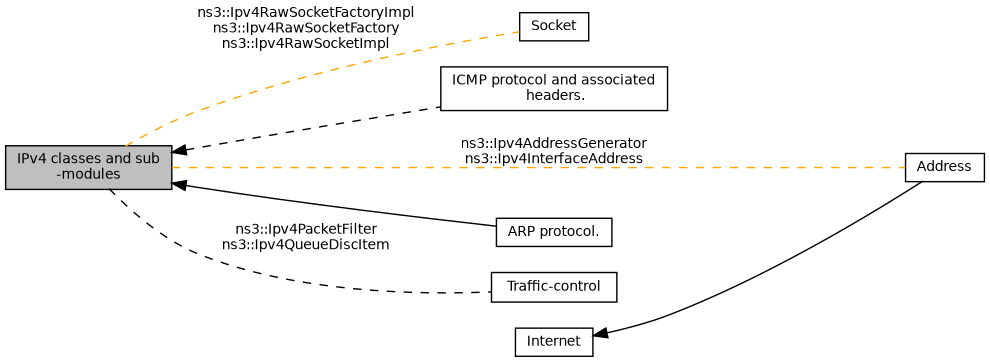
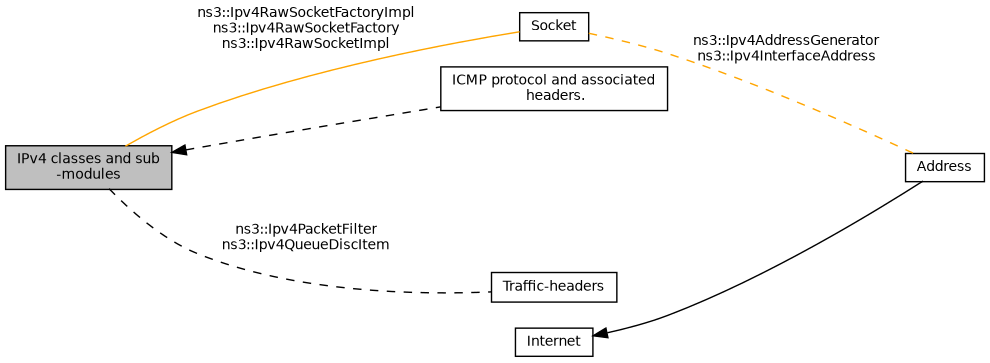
(318, 74) -> (318, 74)
(539, 168) -> (755, 85)
(554, 232) -> none
(554, 287) -> (554, 287)
